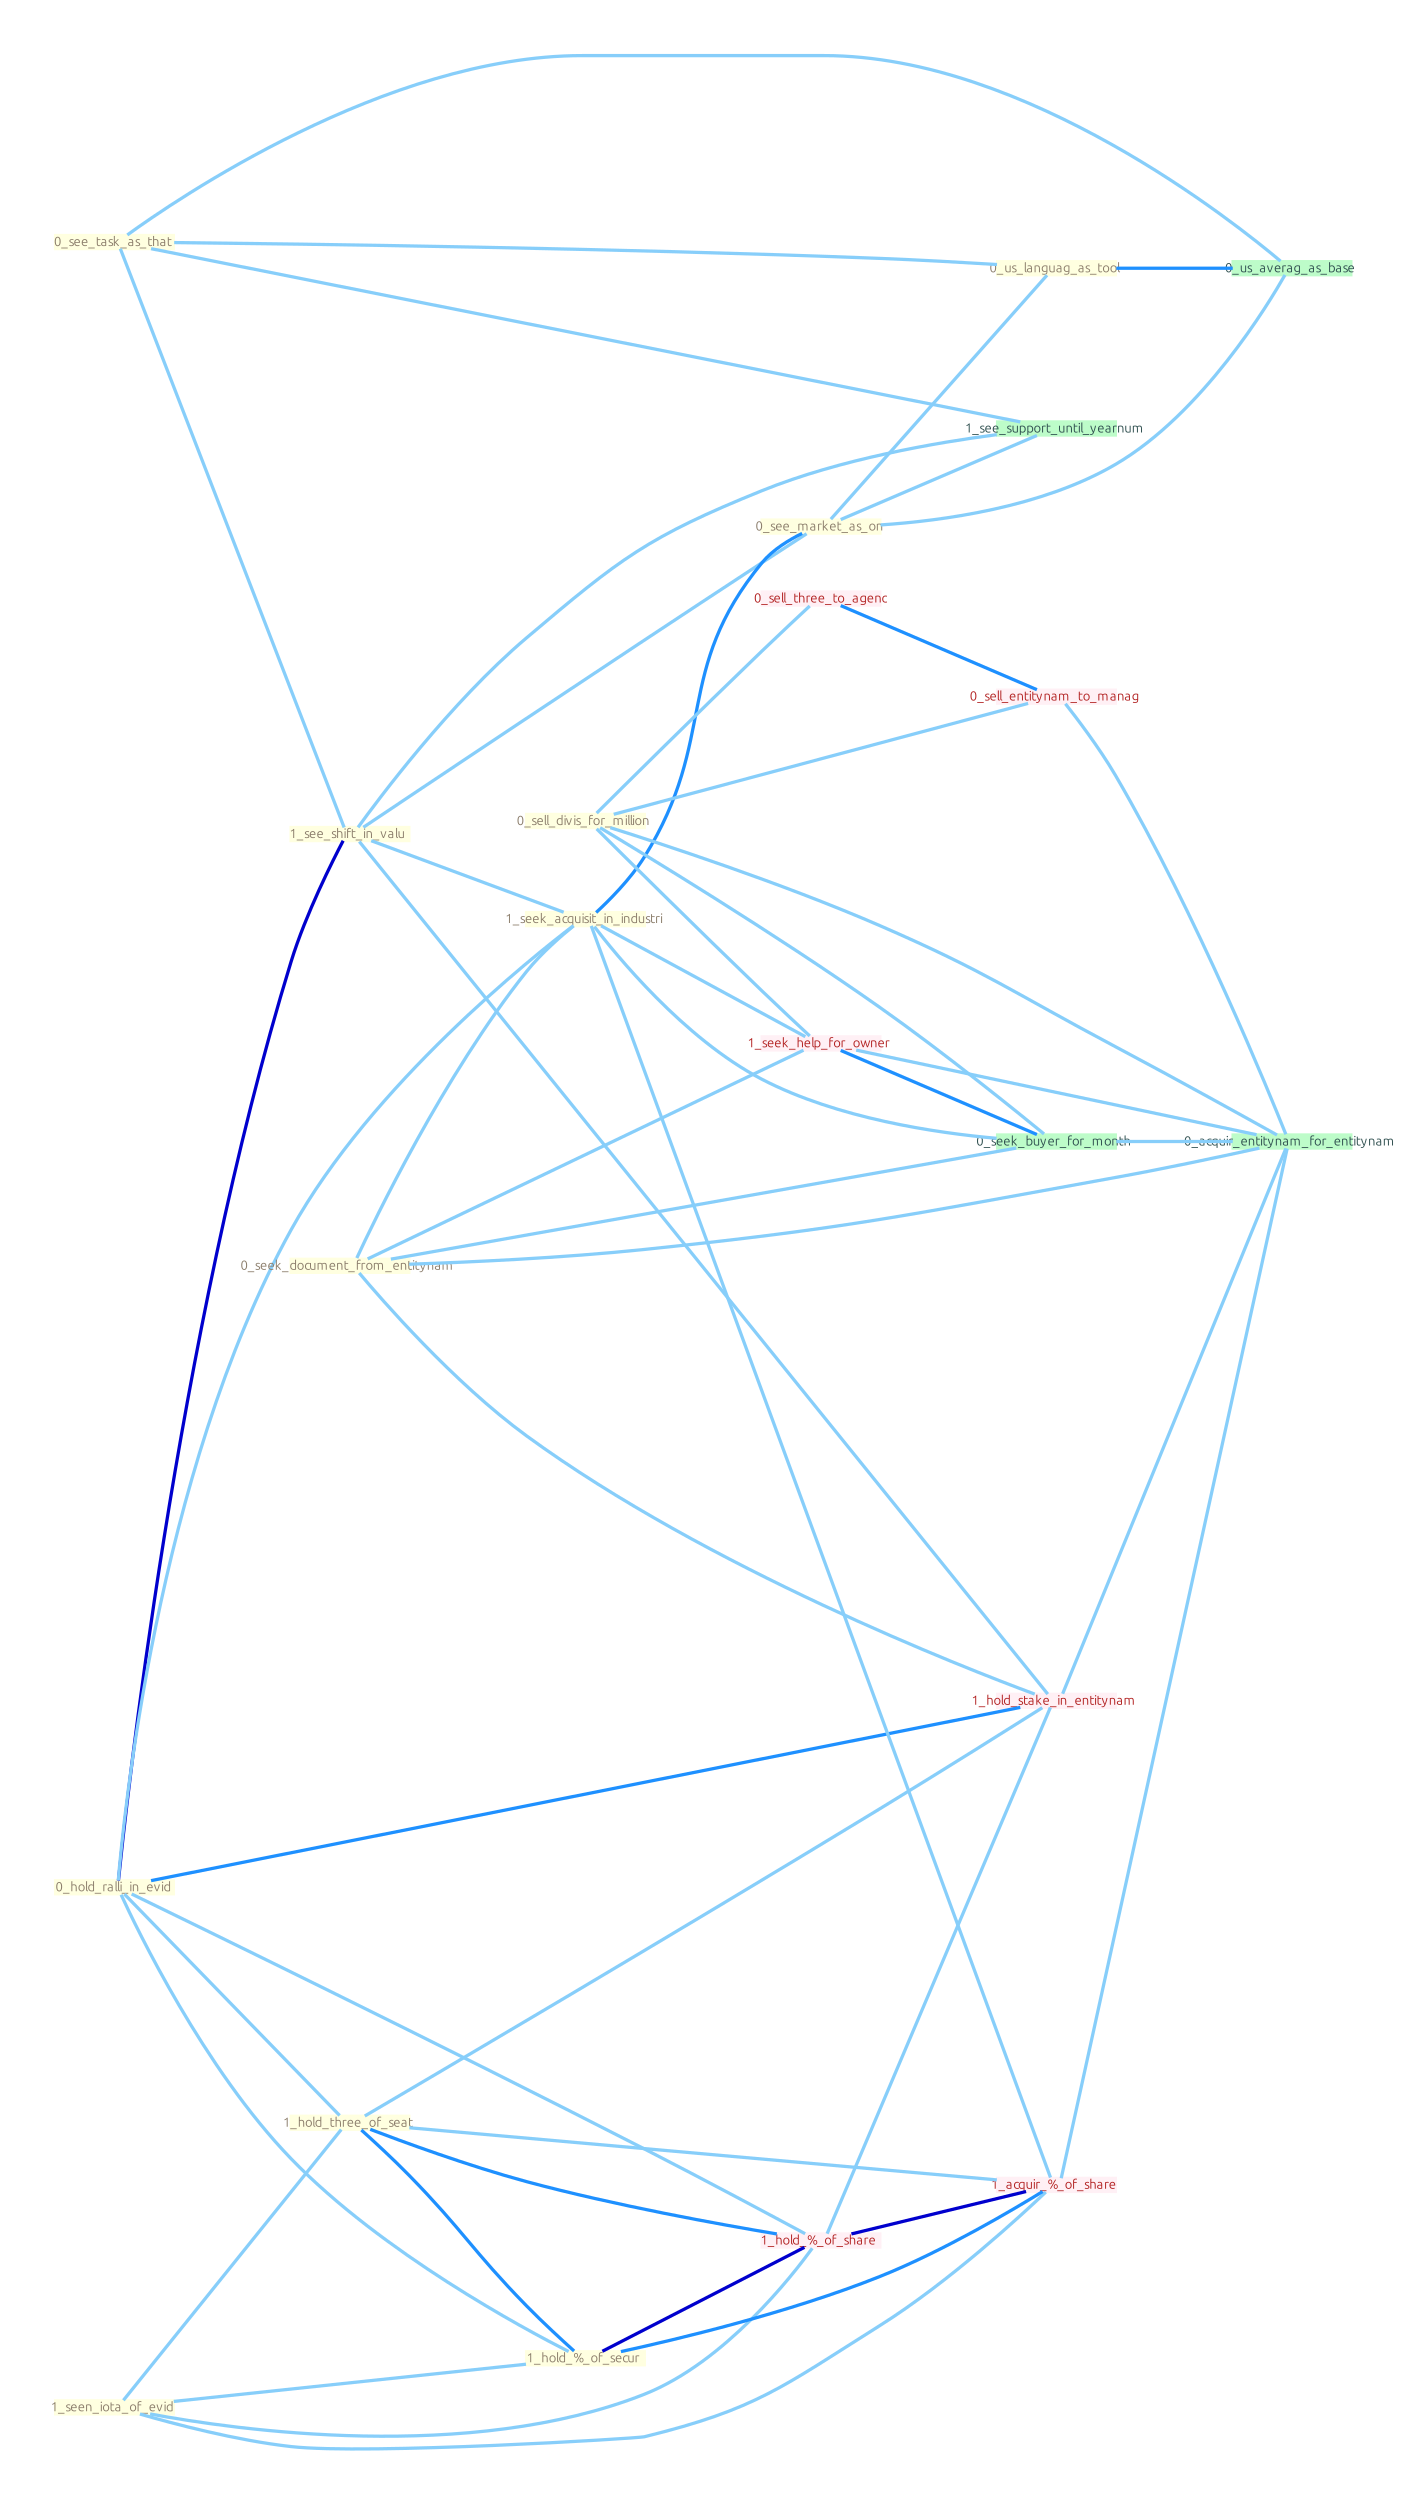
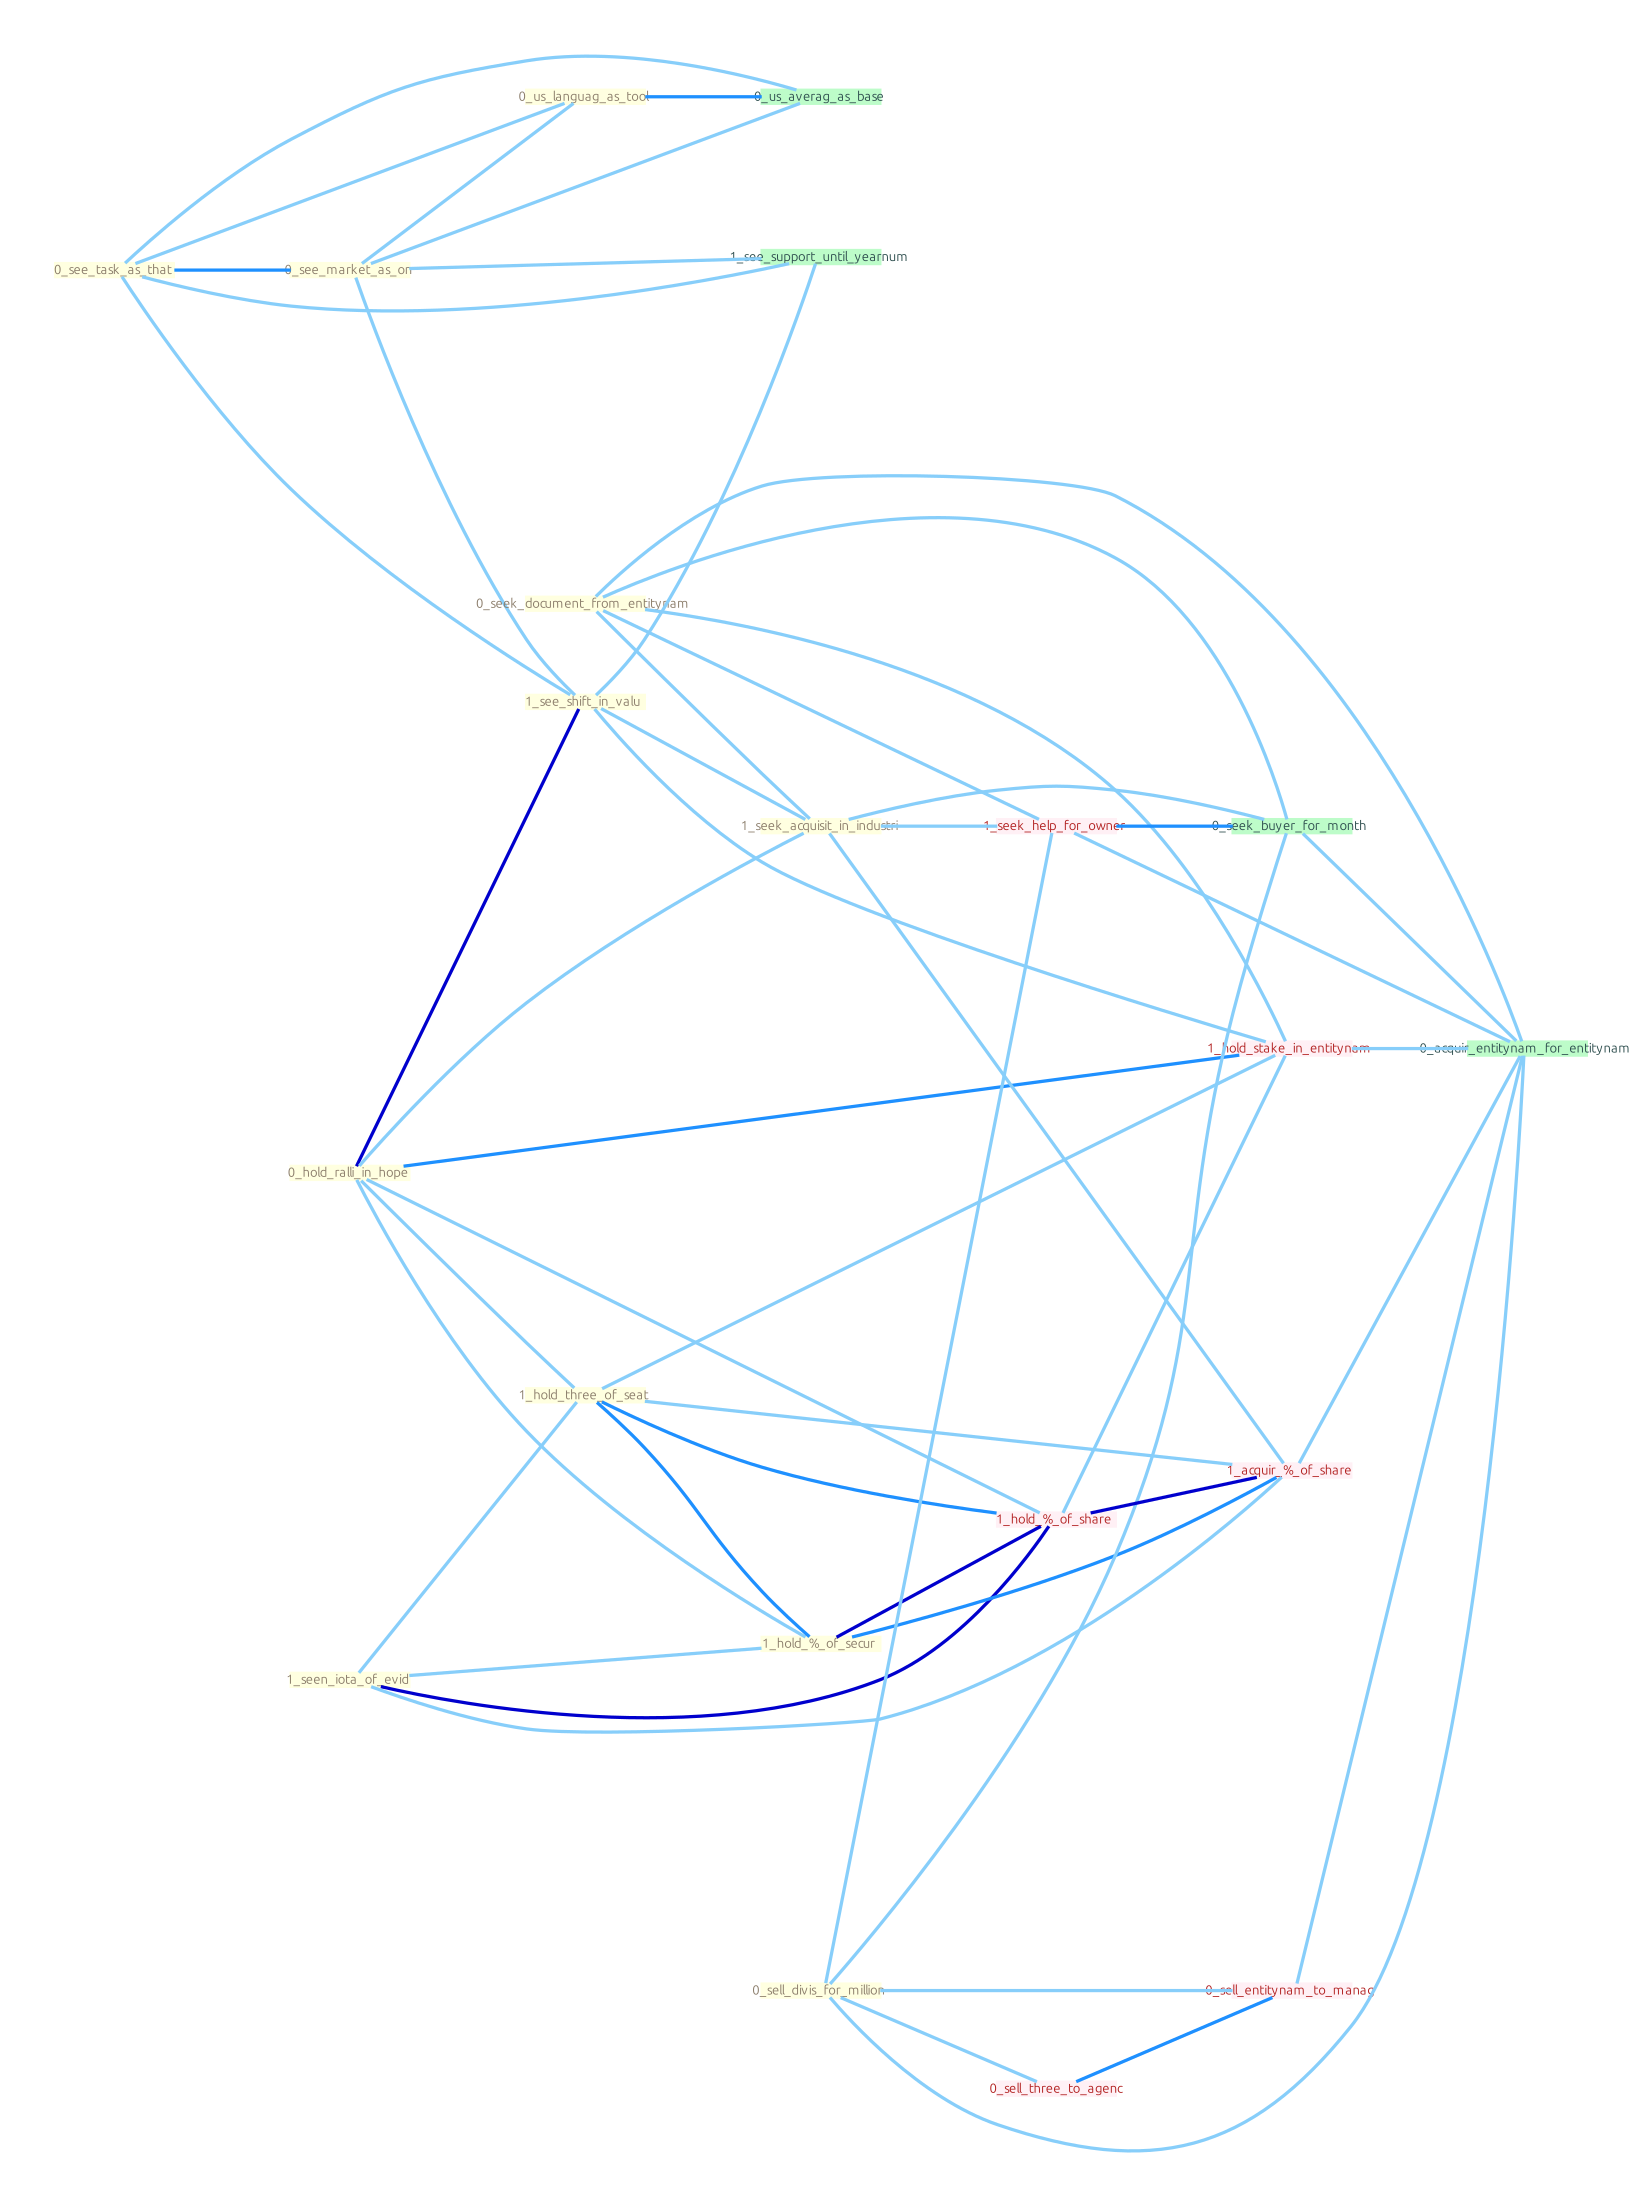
(688, 751) -> (233, 270)
(114, 1887) -> (350, 1173)
(547, 2421) -> (783, 1706)
